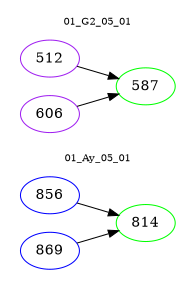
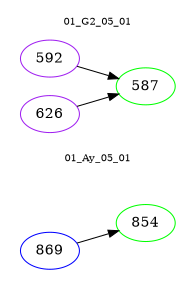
(50, 59) -> (50, 59)
(50, 114) -> (50, 114)
(50, 195) -> none
(146, 223) -> (146, 223)
